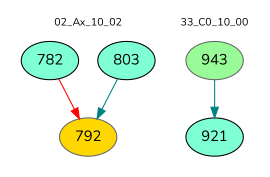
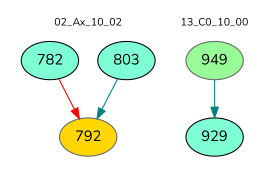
(215, 23) -> (215, 23)
(215, 61) -> (215, 61)
(215, 137) -> (215, 137)
